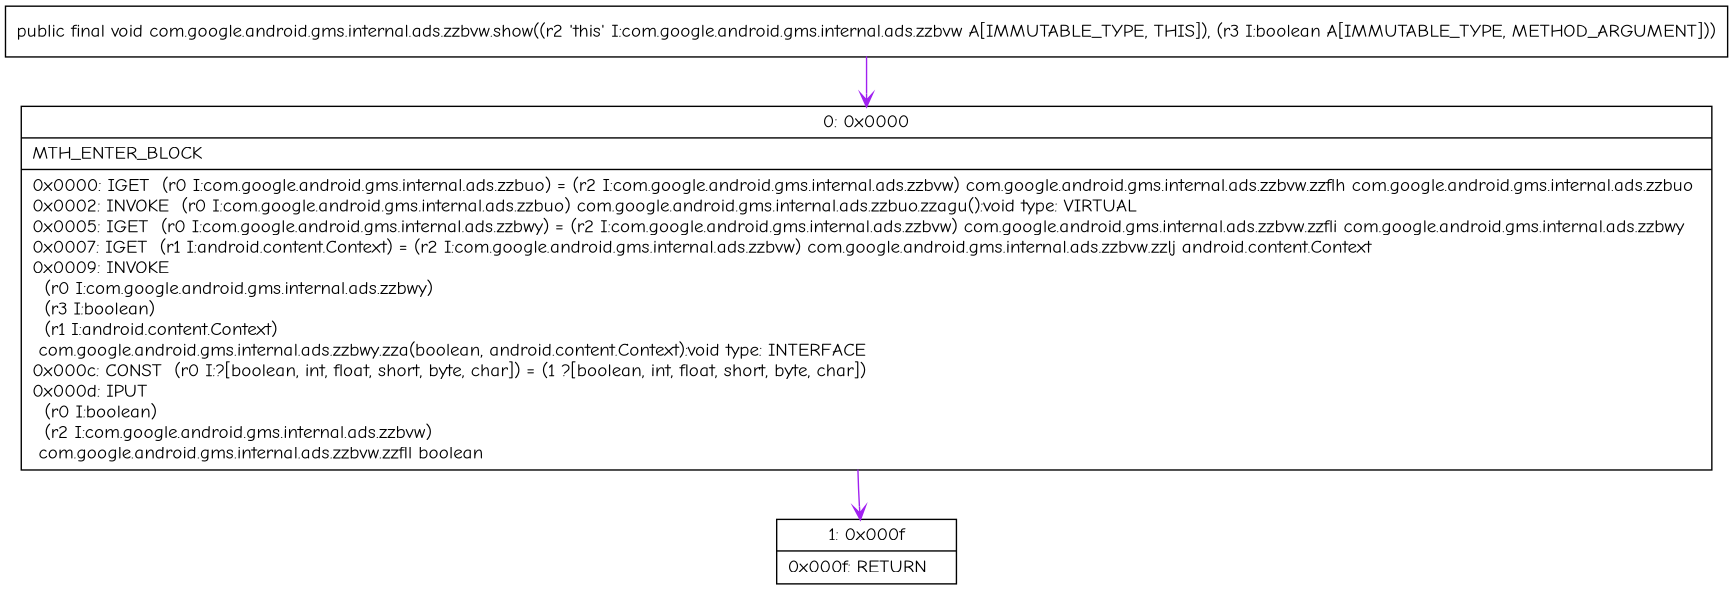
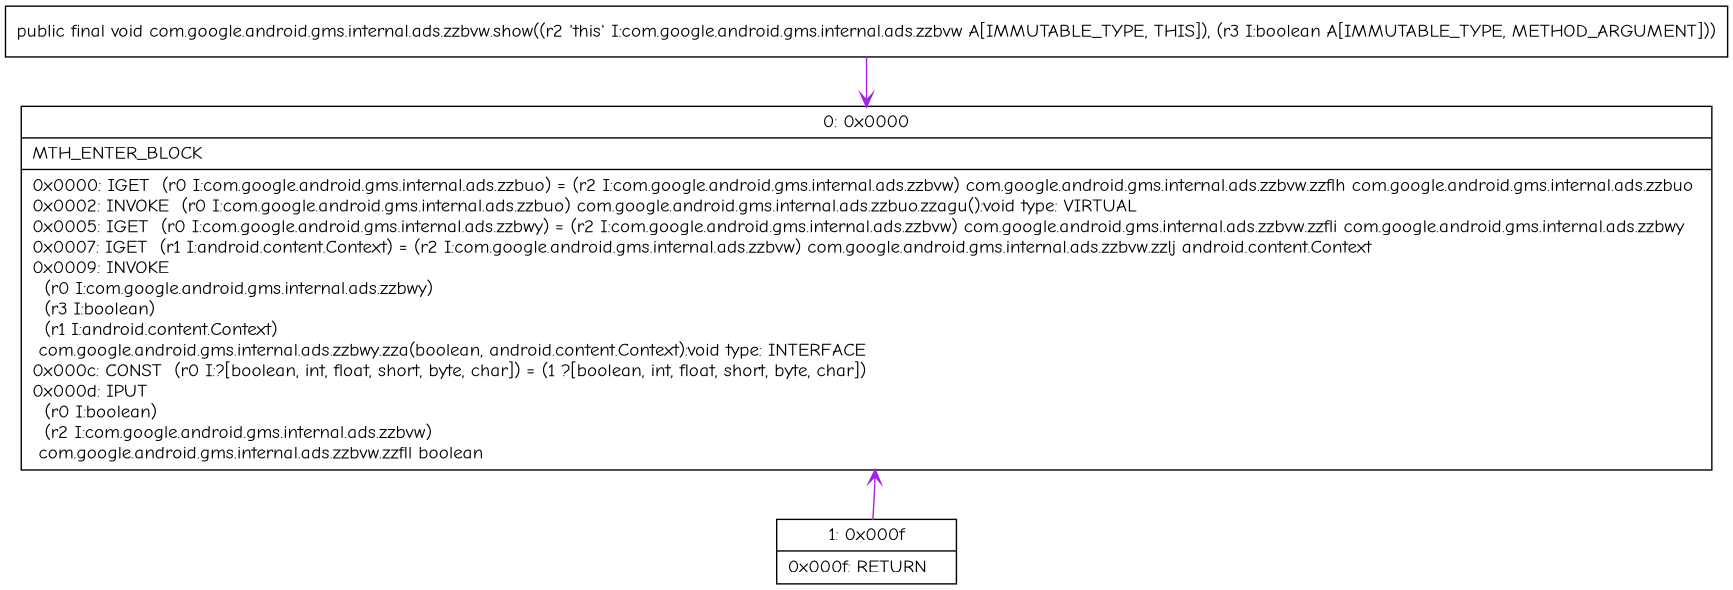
(859, 488) -> (874, 502)
